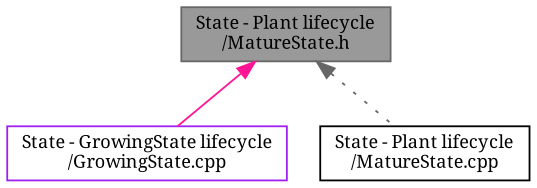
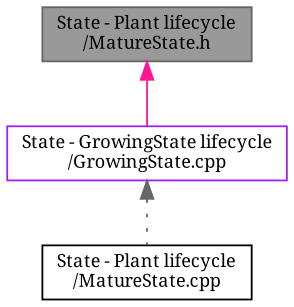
(363, 100) -> (147, 222)
